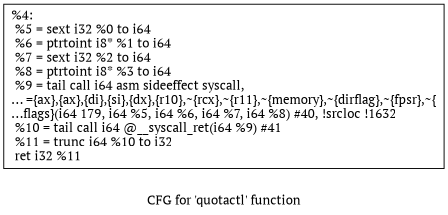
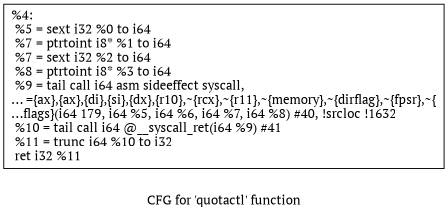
(92, 44) -> (92, 44)
